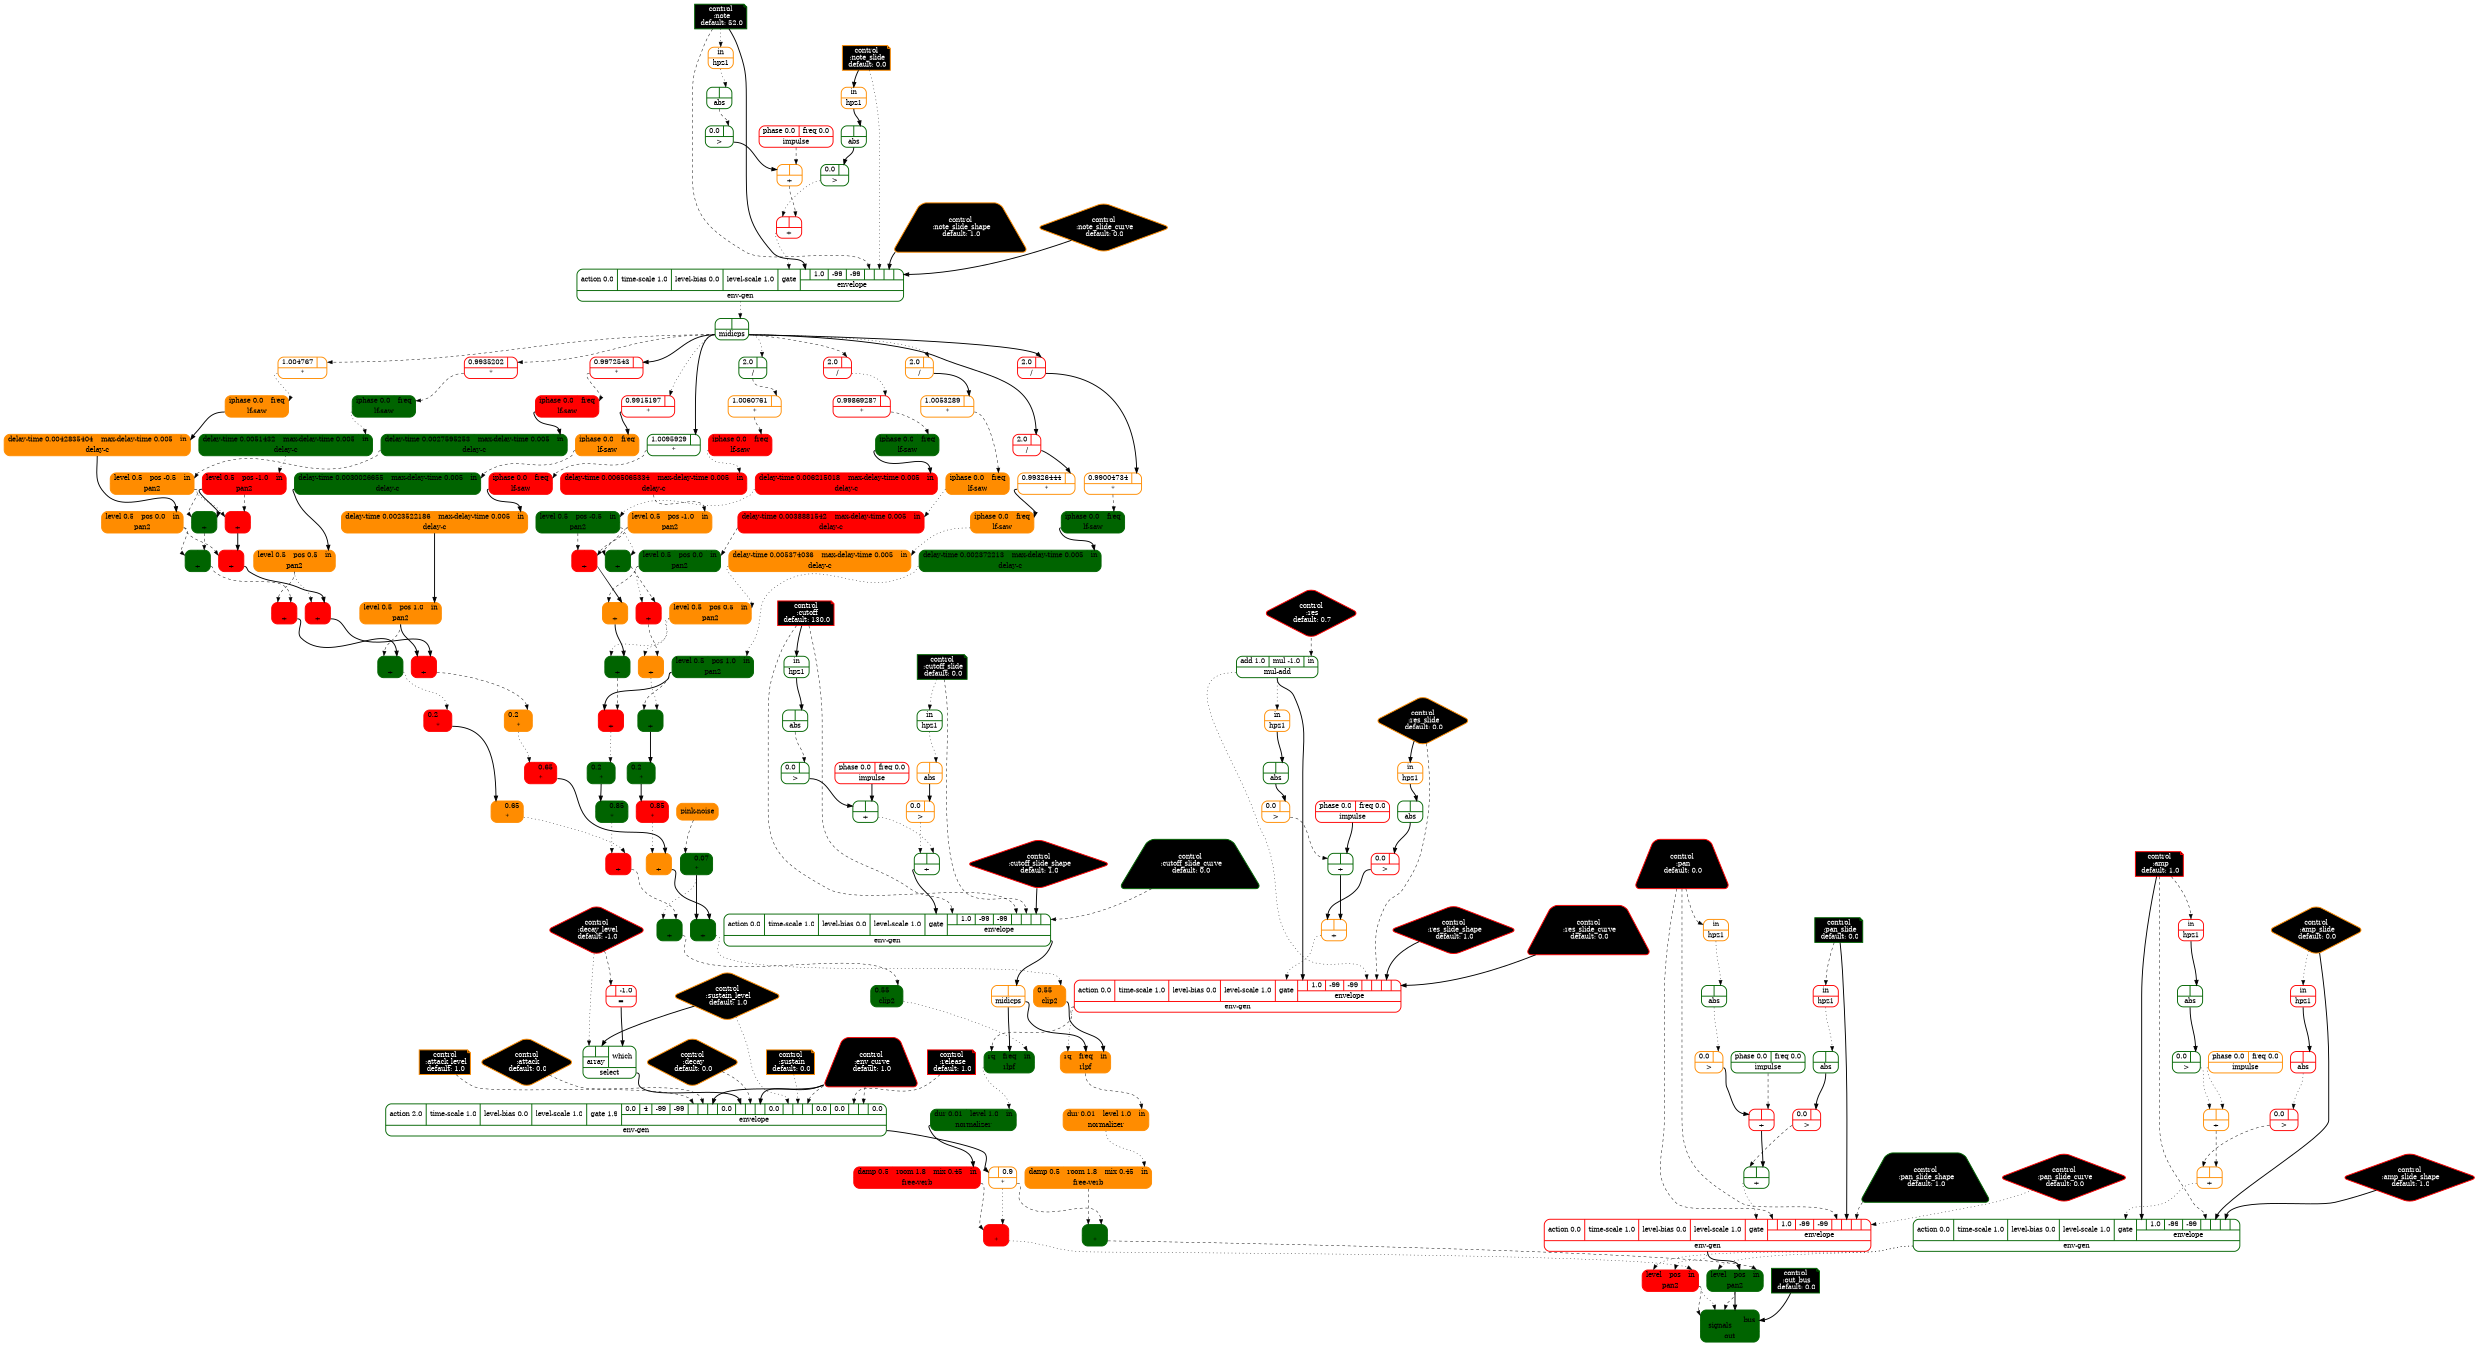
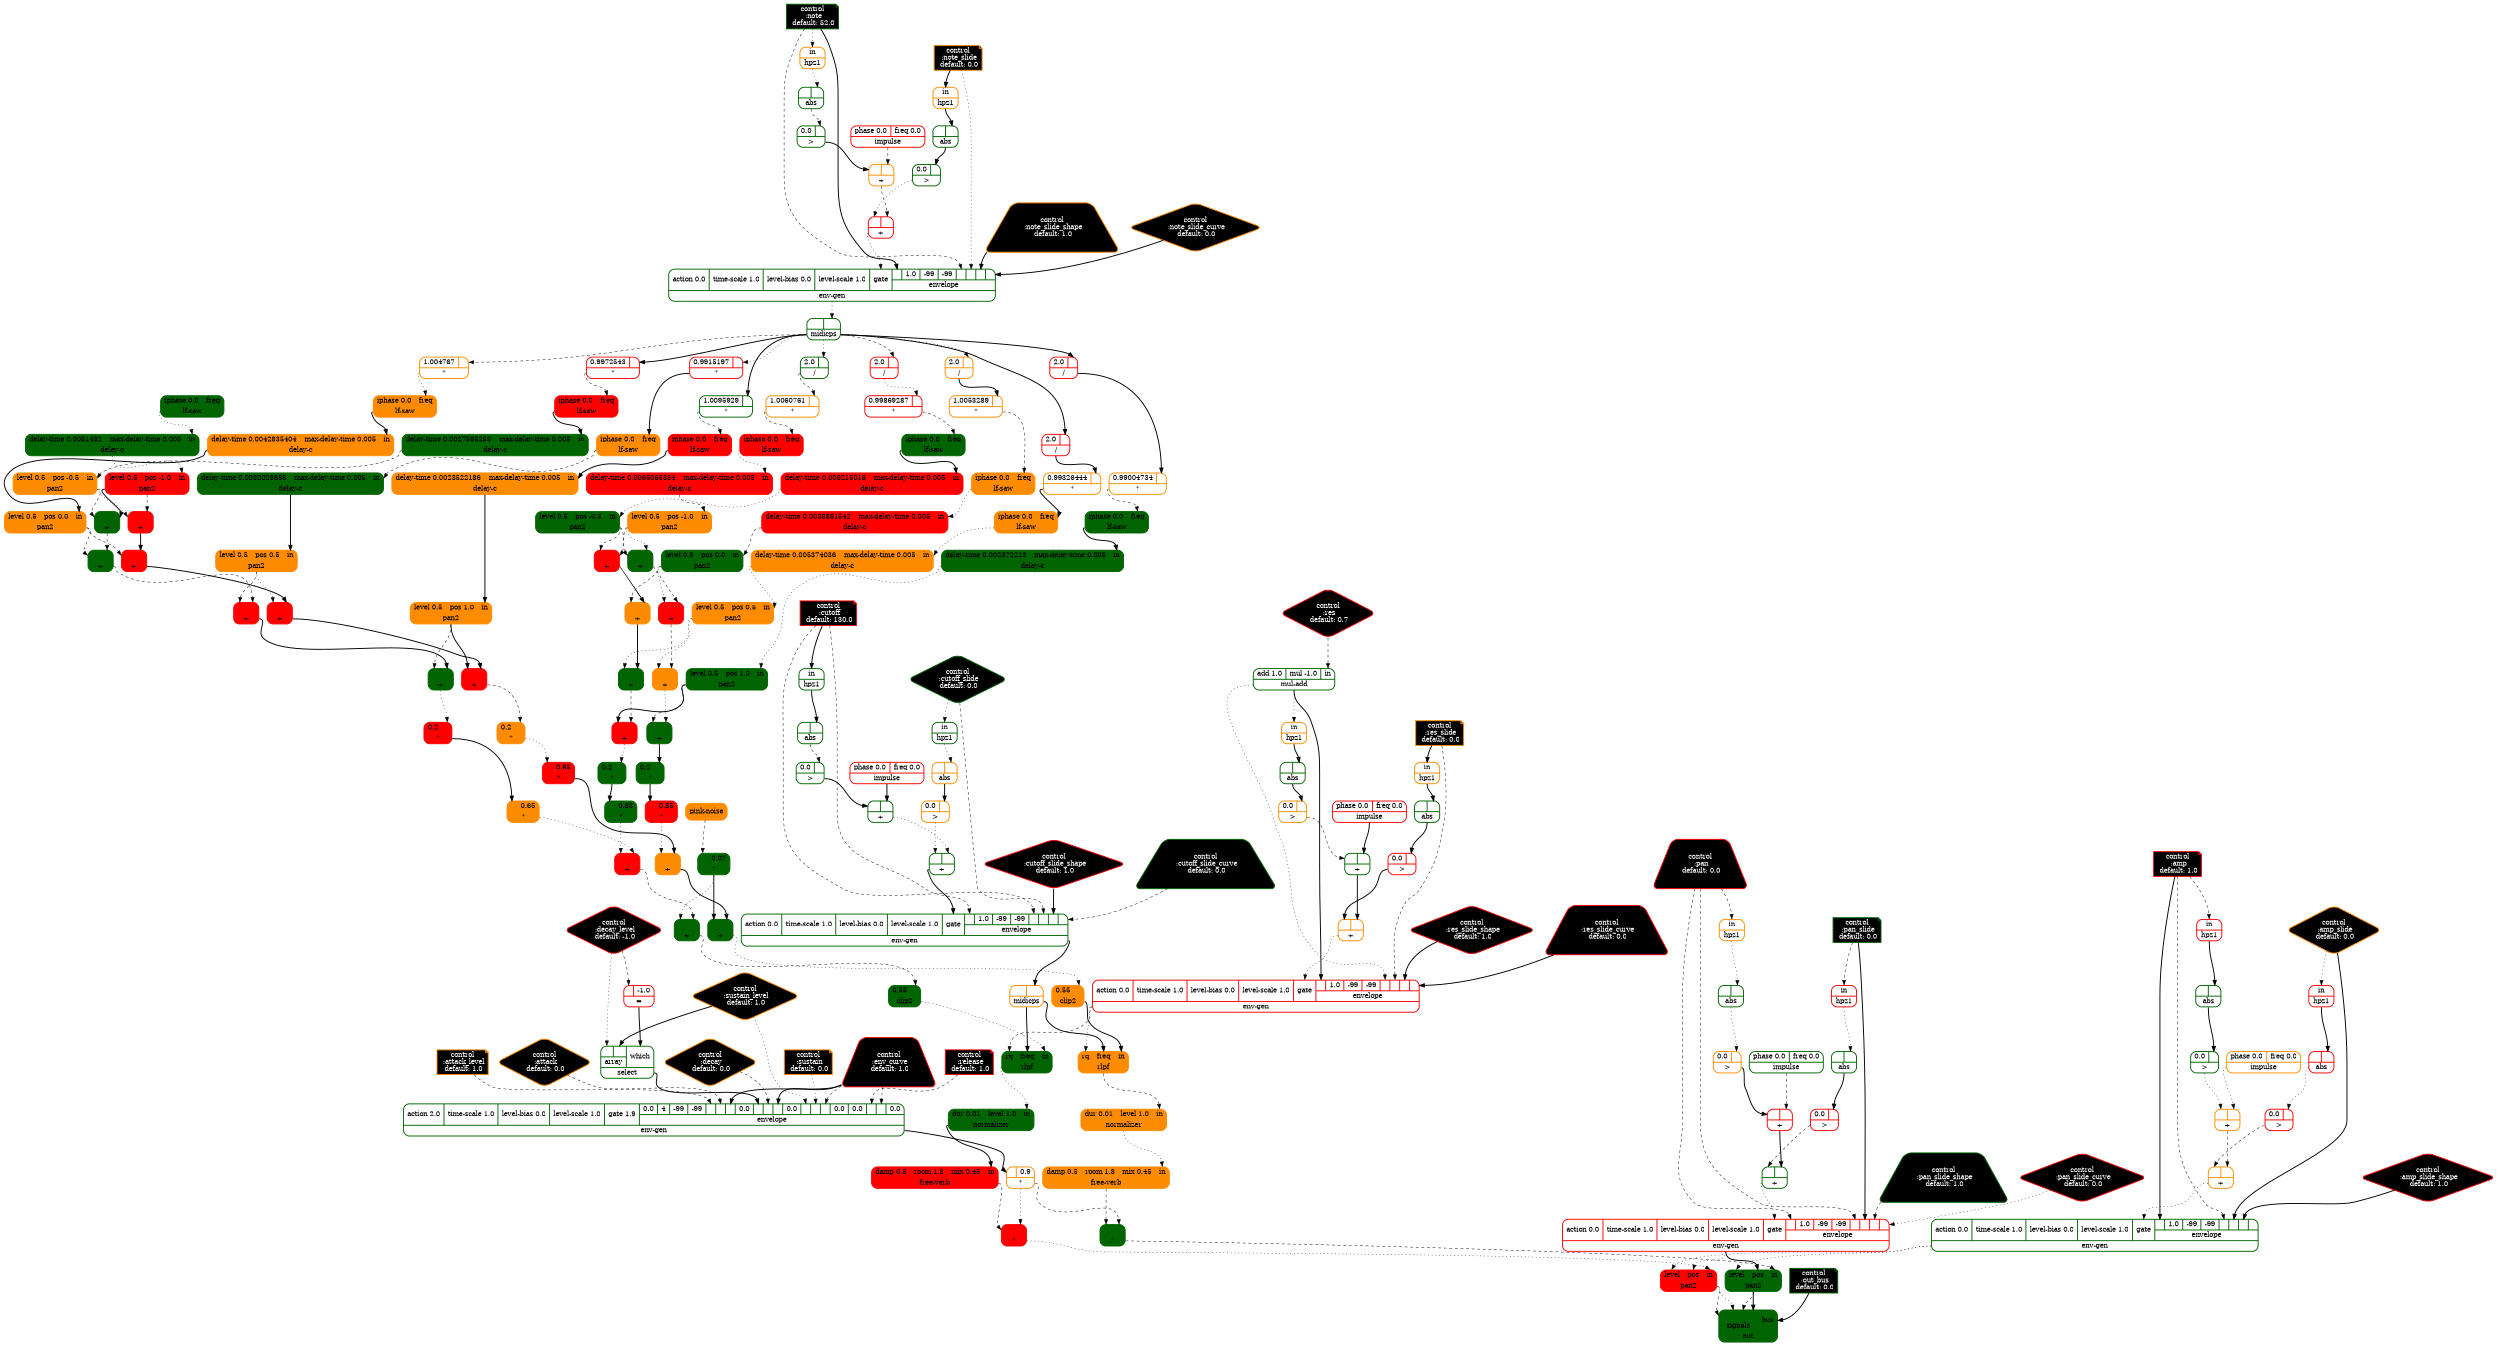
(491, 368) -> none
(942, 667) -> (958, 679)
(1423, 721) -> (1440, 733)
